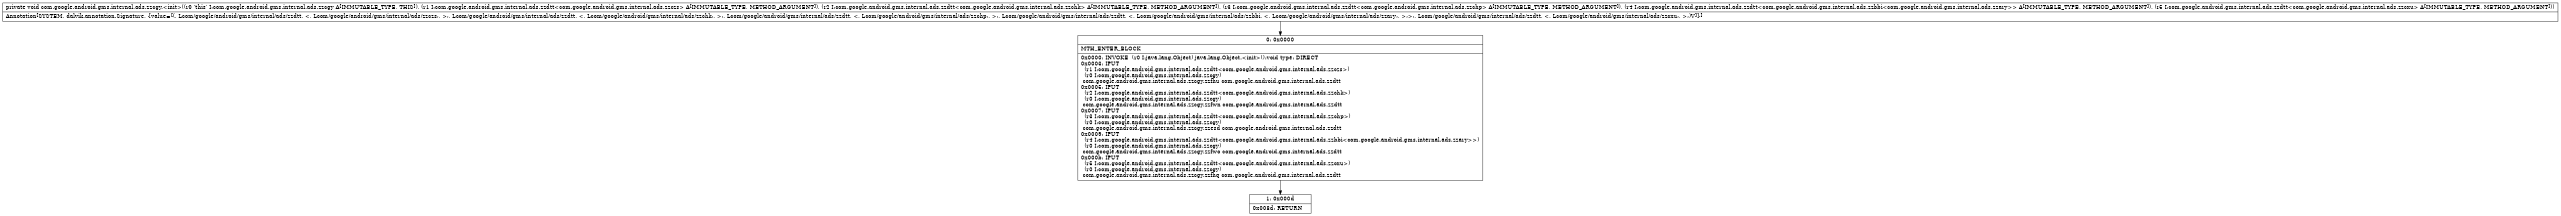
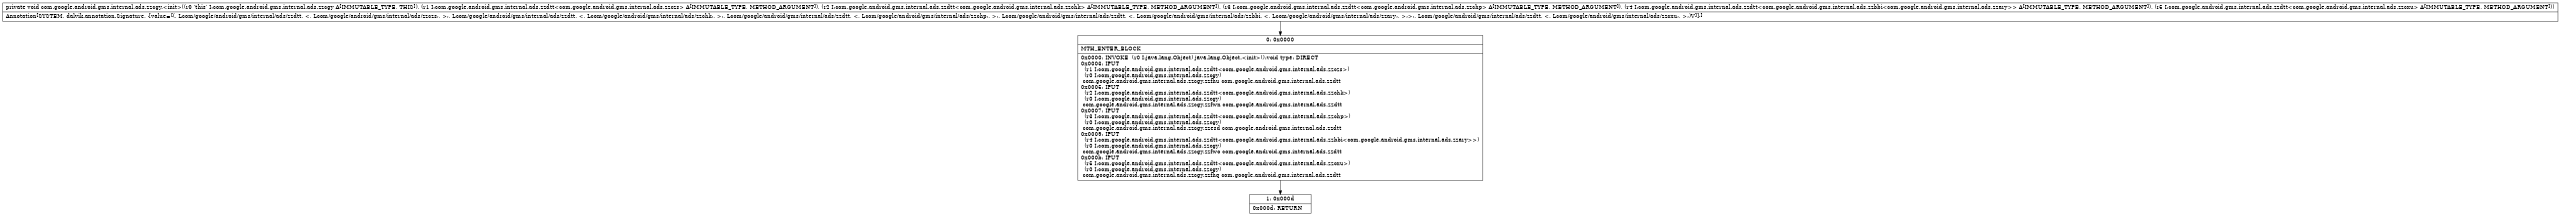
(1280, 208) -> (1280, 208)
